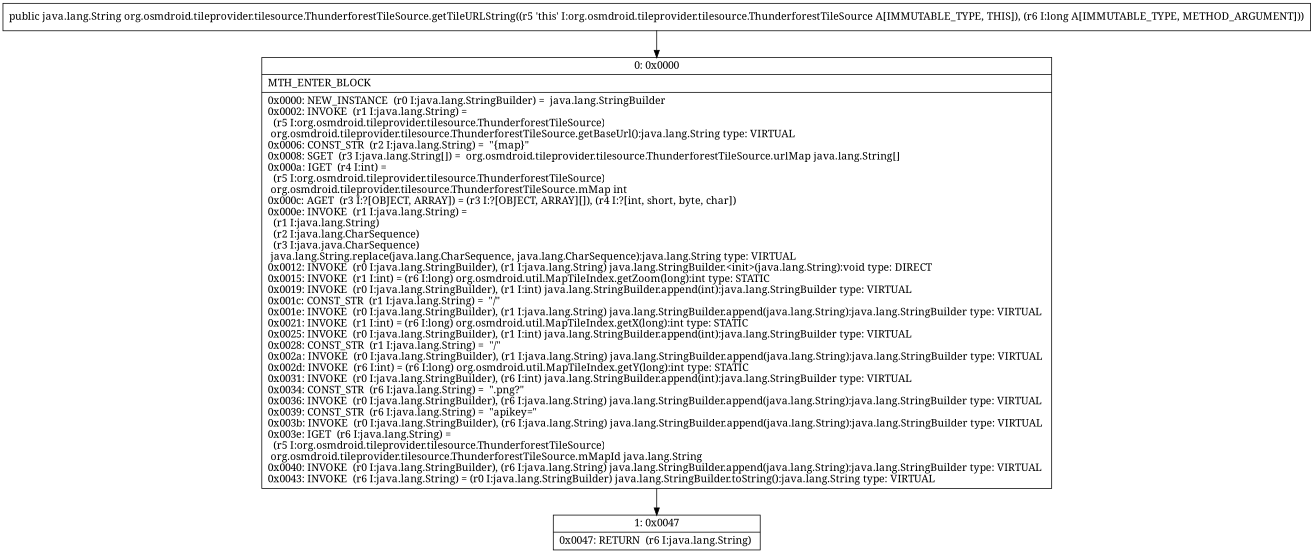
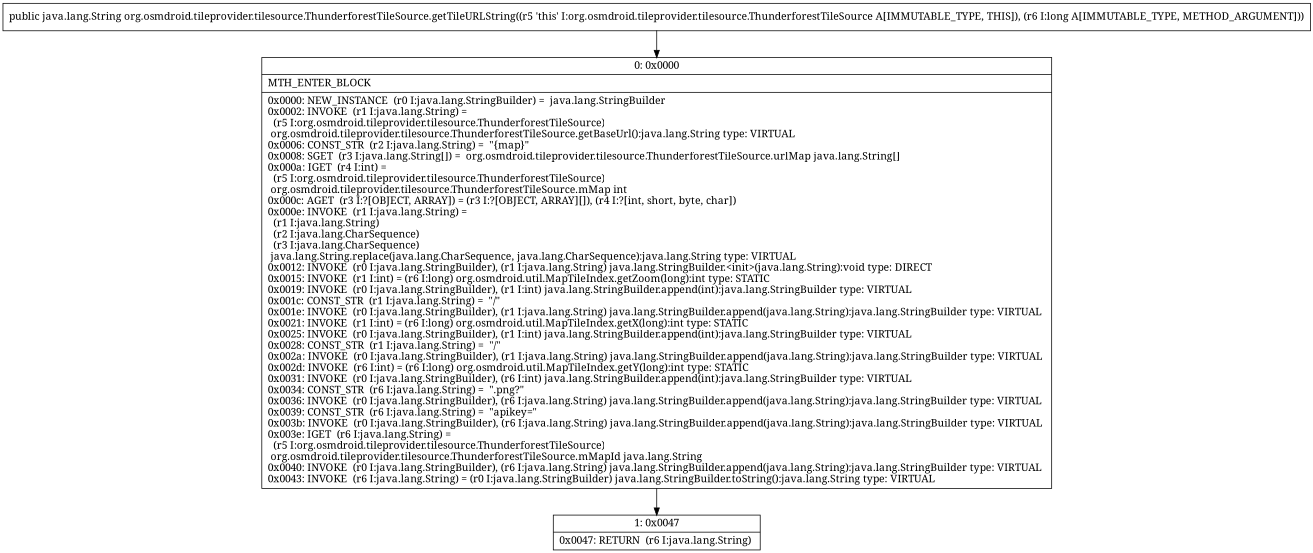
(344, 245) -> (344, 245)
